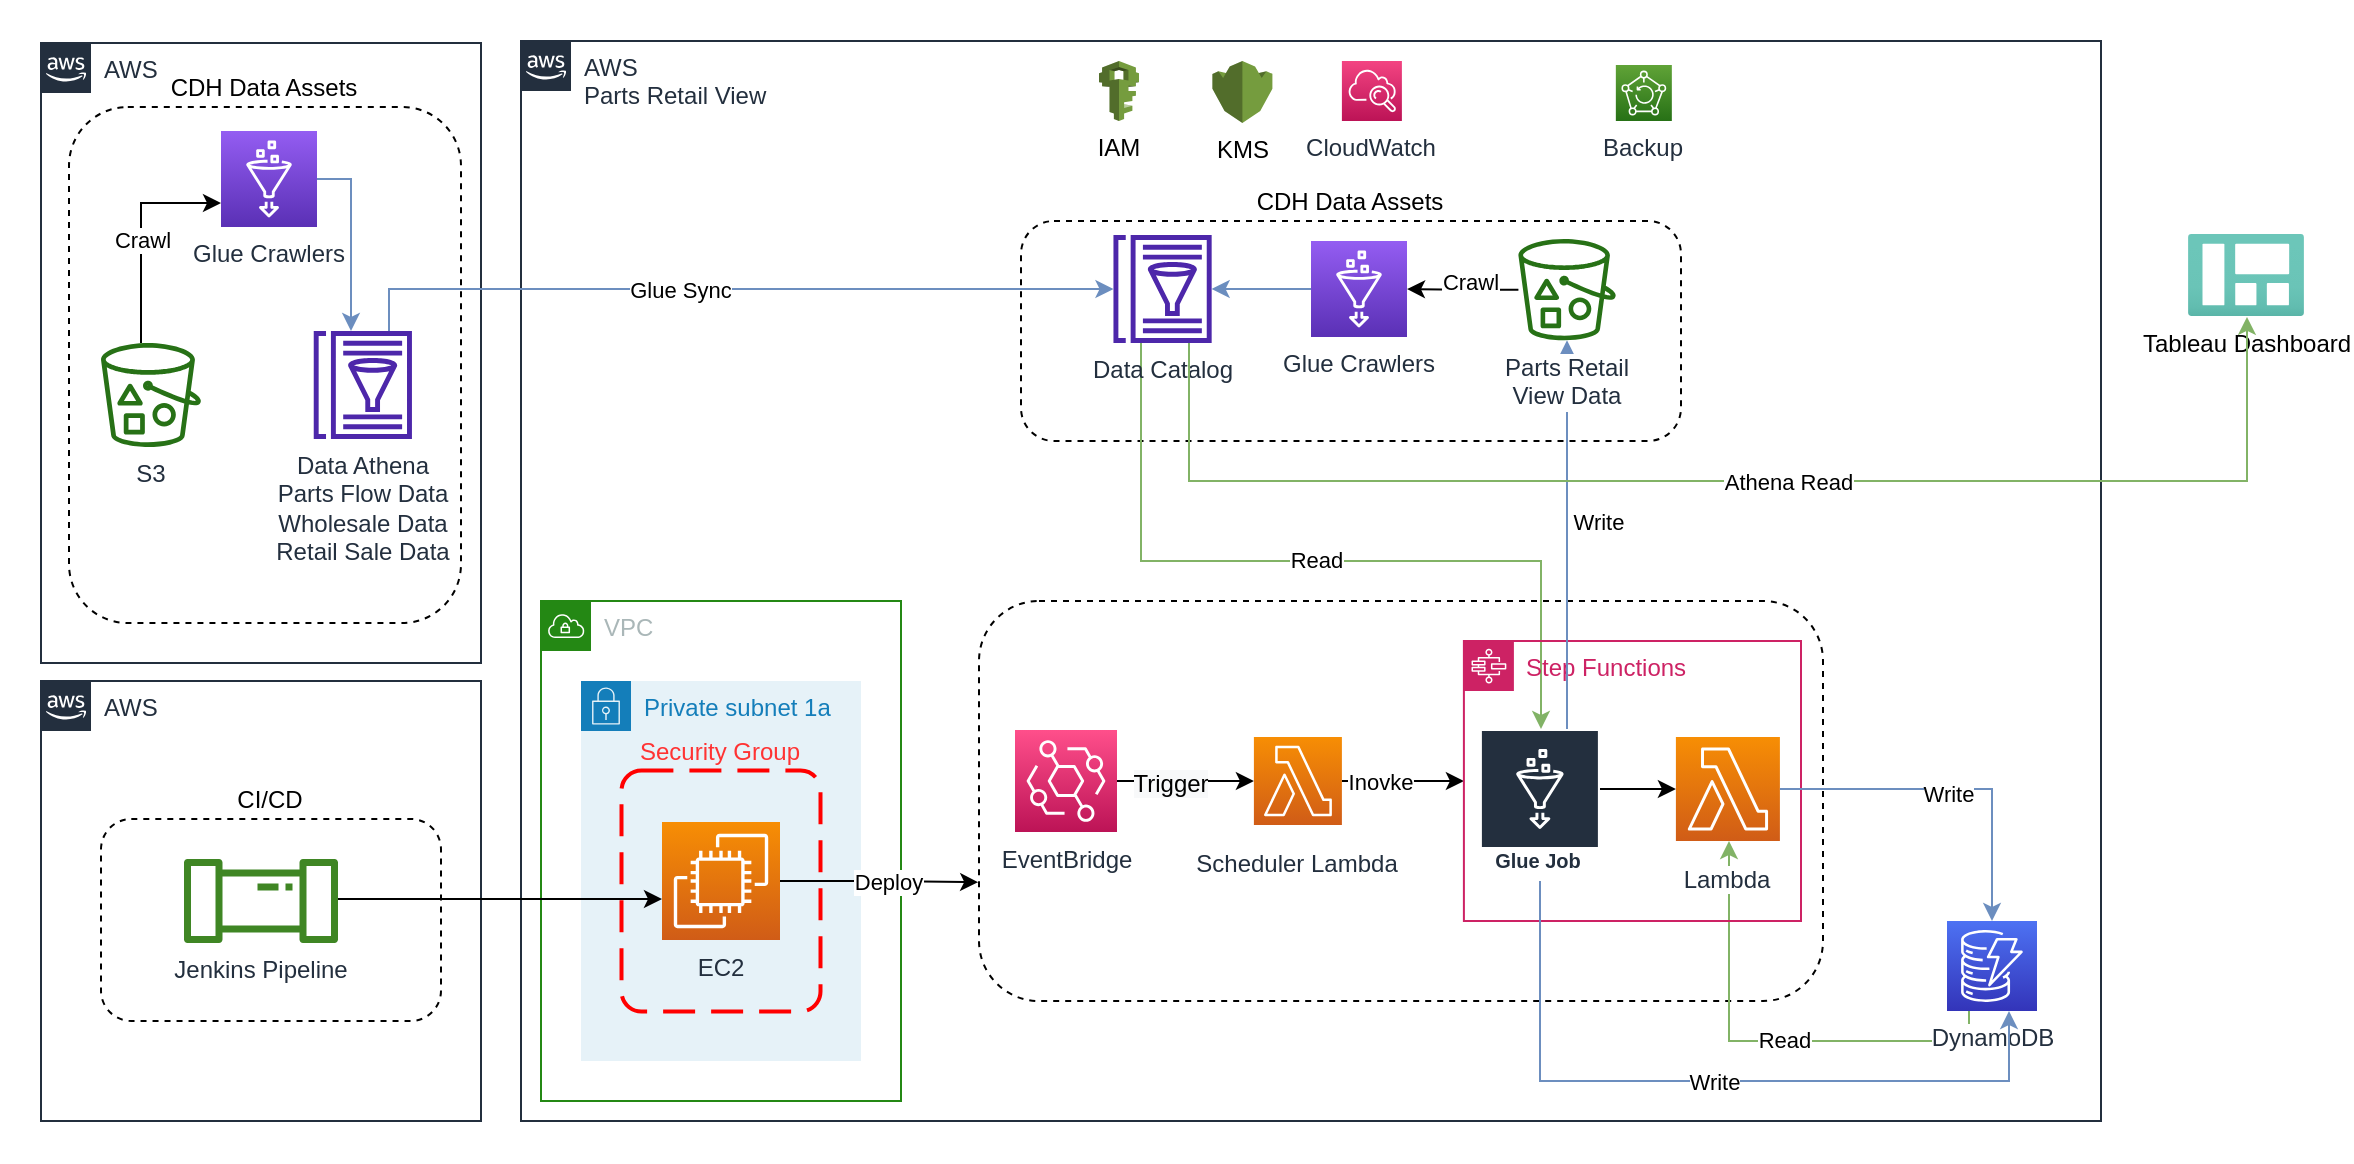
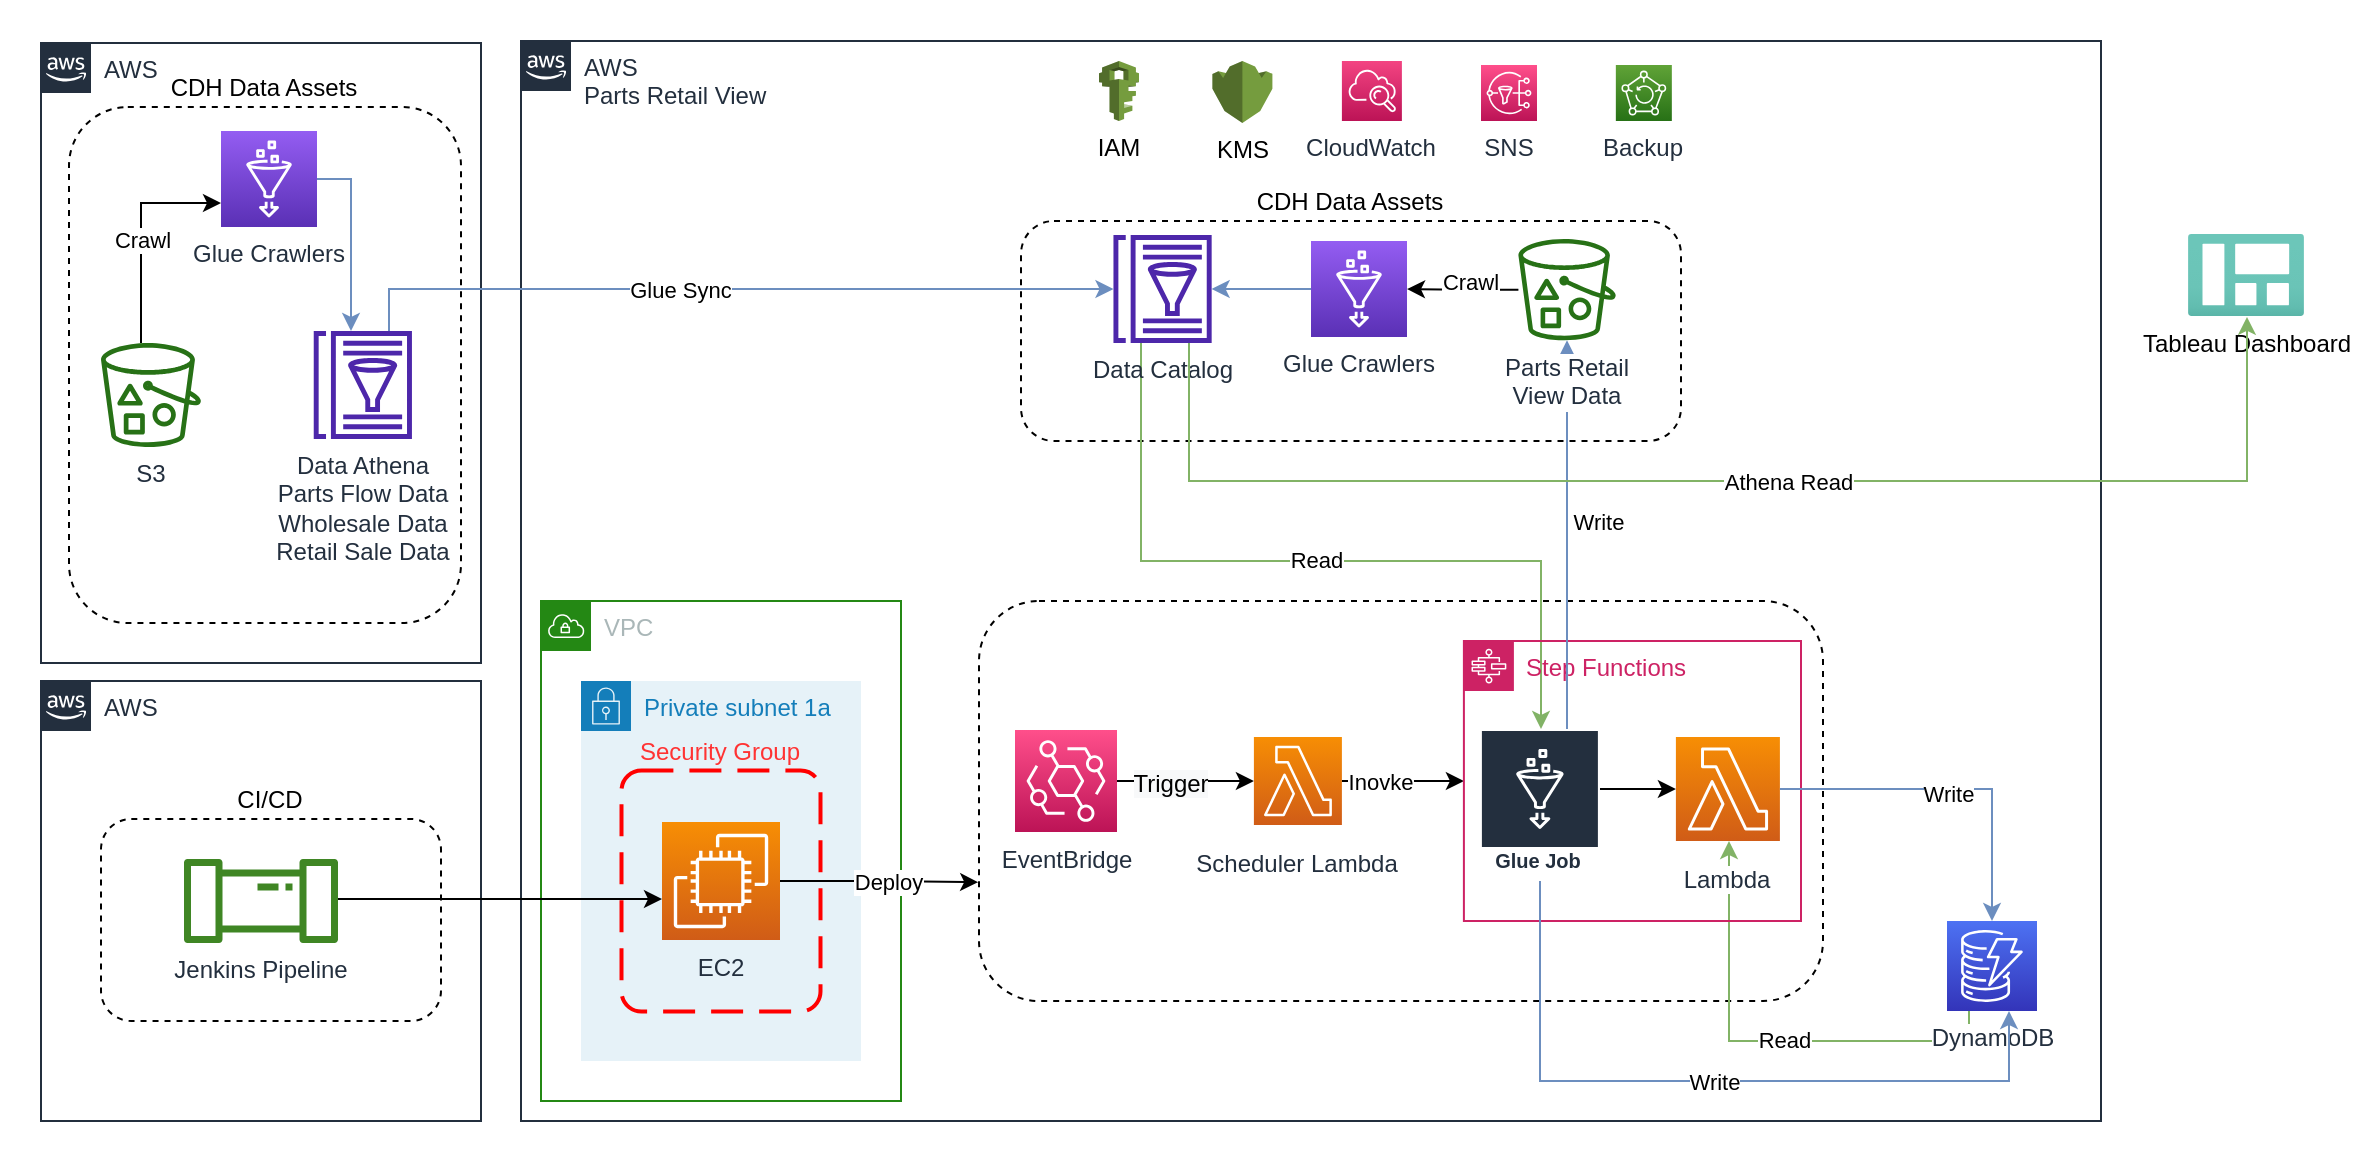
none -> (1509, 93)
